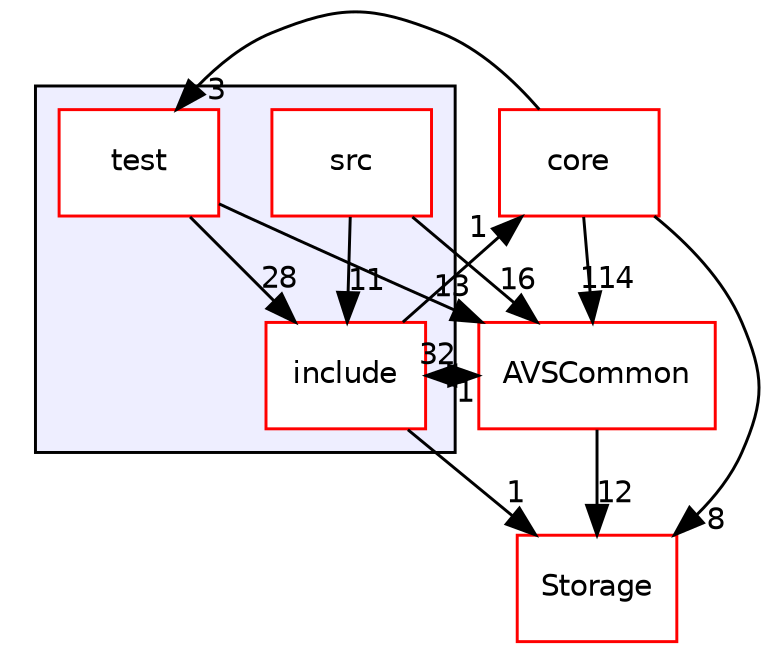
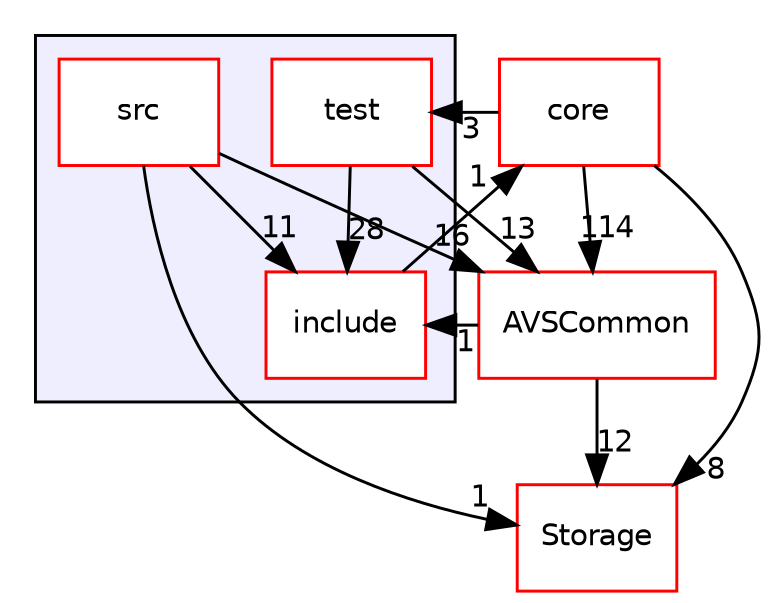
(437, 376) -> none
(460, 473) -> (266, 426)
